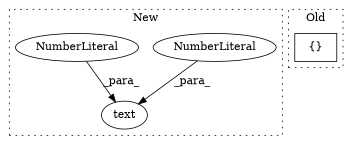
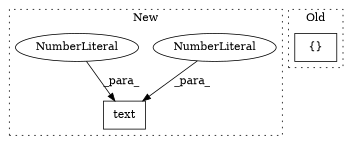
(124, 115) -> (124, 115)
